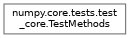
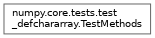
(65, 19) -> (77, 19)
